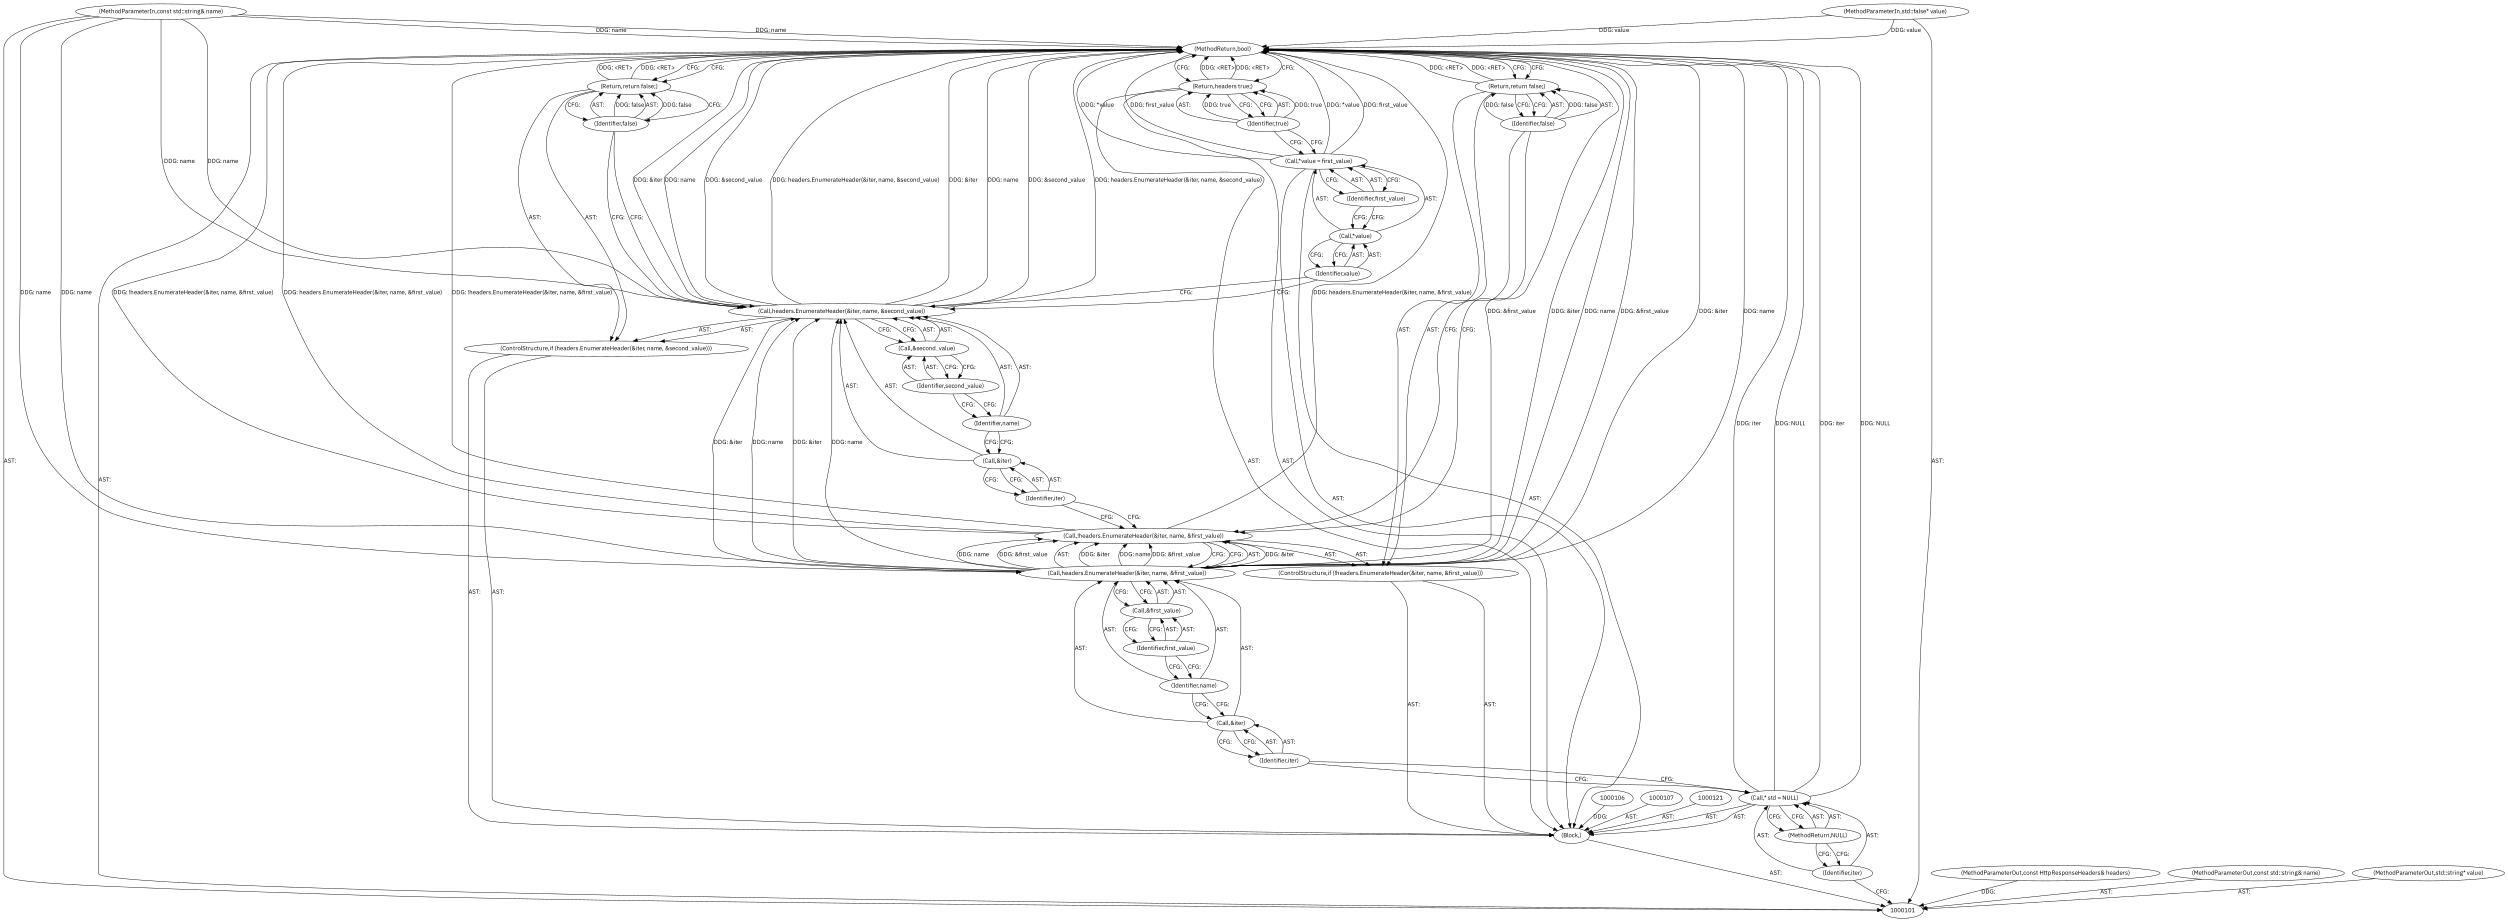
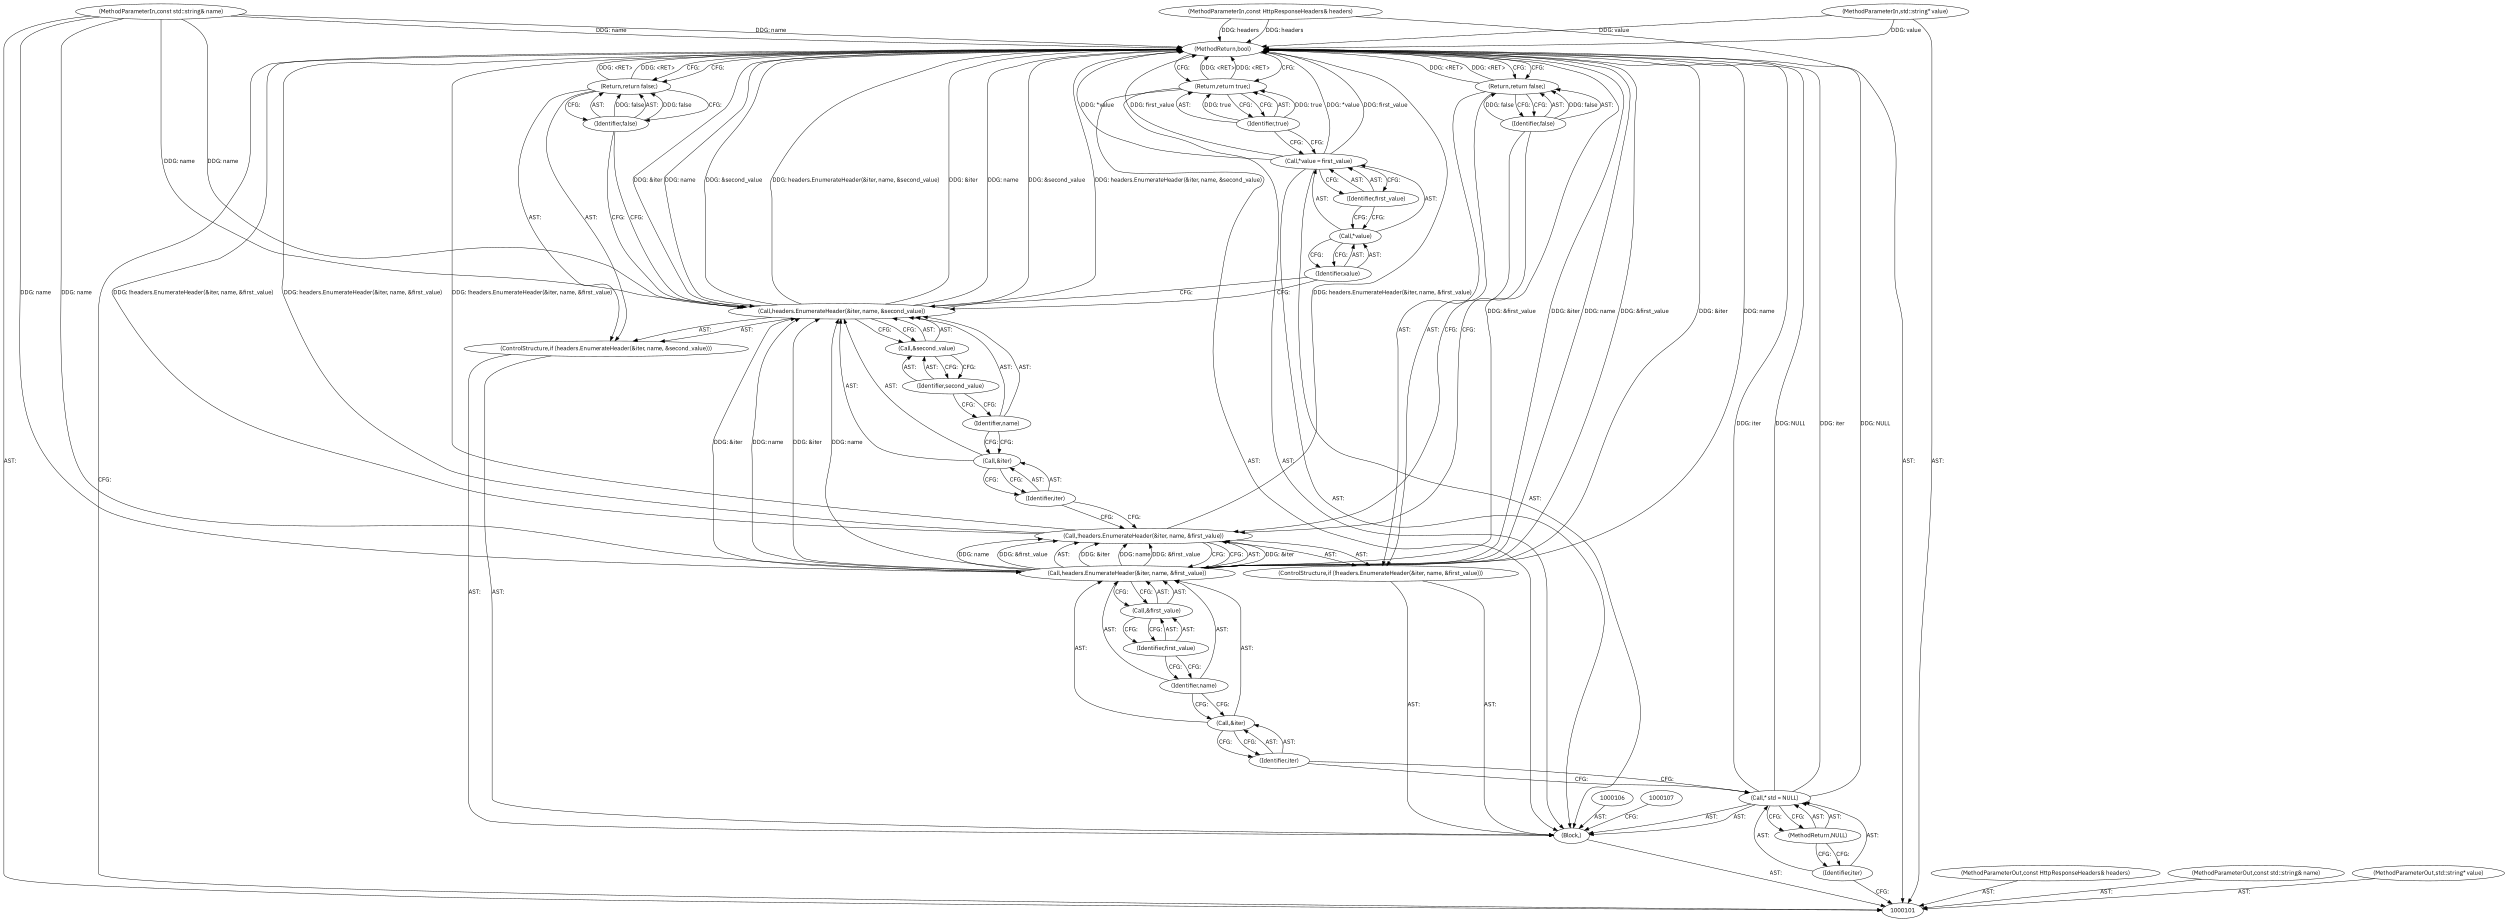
none -> (1271, 12)
(1895, 12) -> (1895, 12)
(1223, 87) -> (1223, 87)
(105, 480) -> (105, 480)
(1711, 798) -> none
(1601, 817) -> (1601, 817)
(1632, 817) -> (1632, 817)
(1989, 892) -> (1989, 892)
